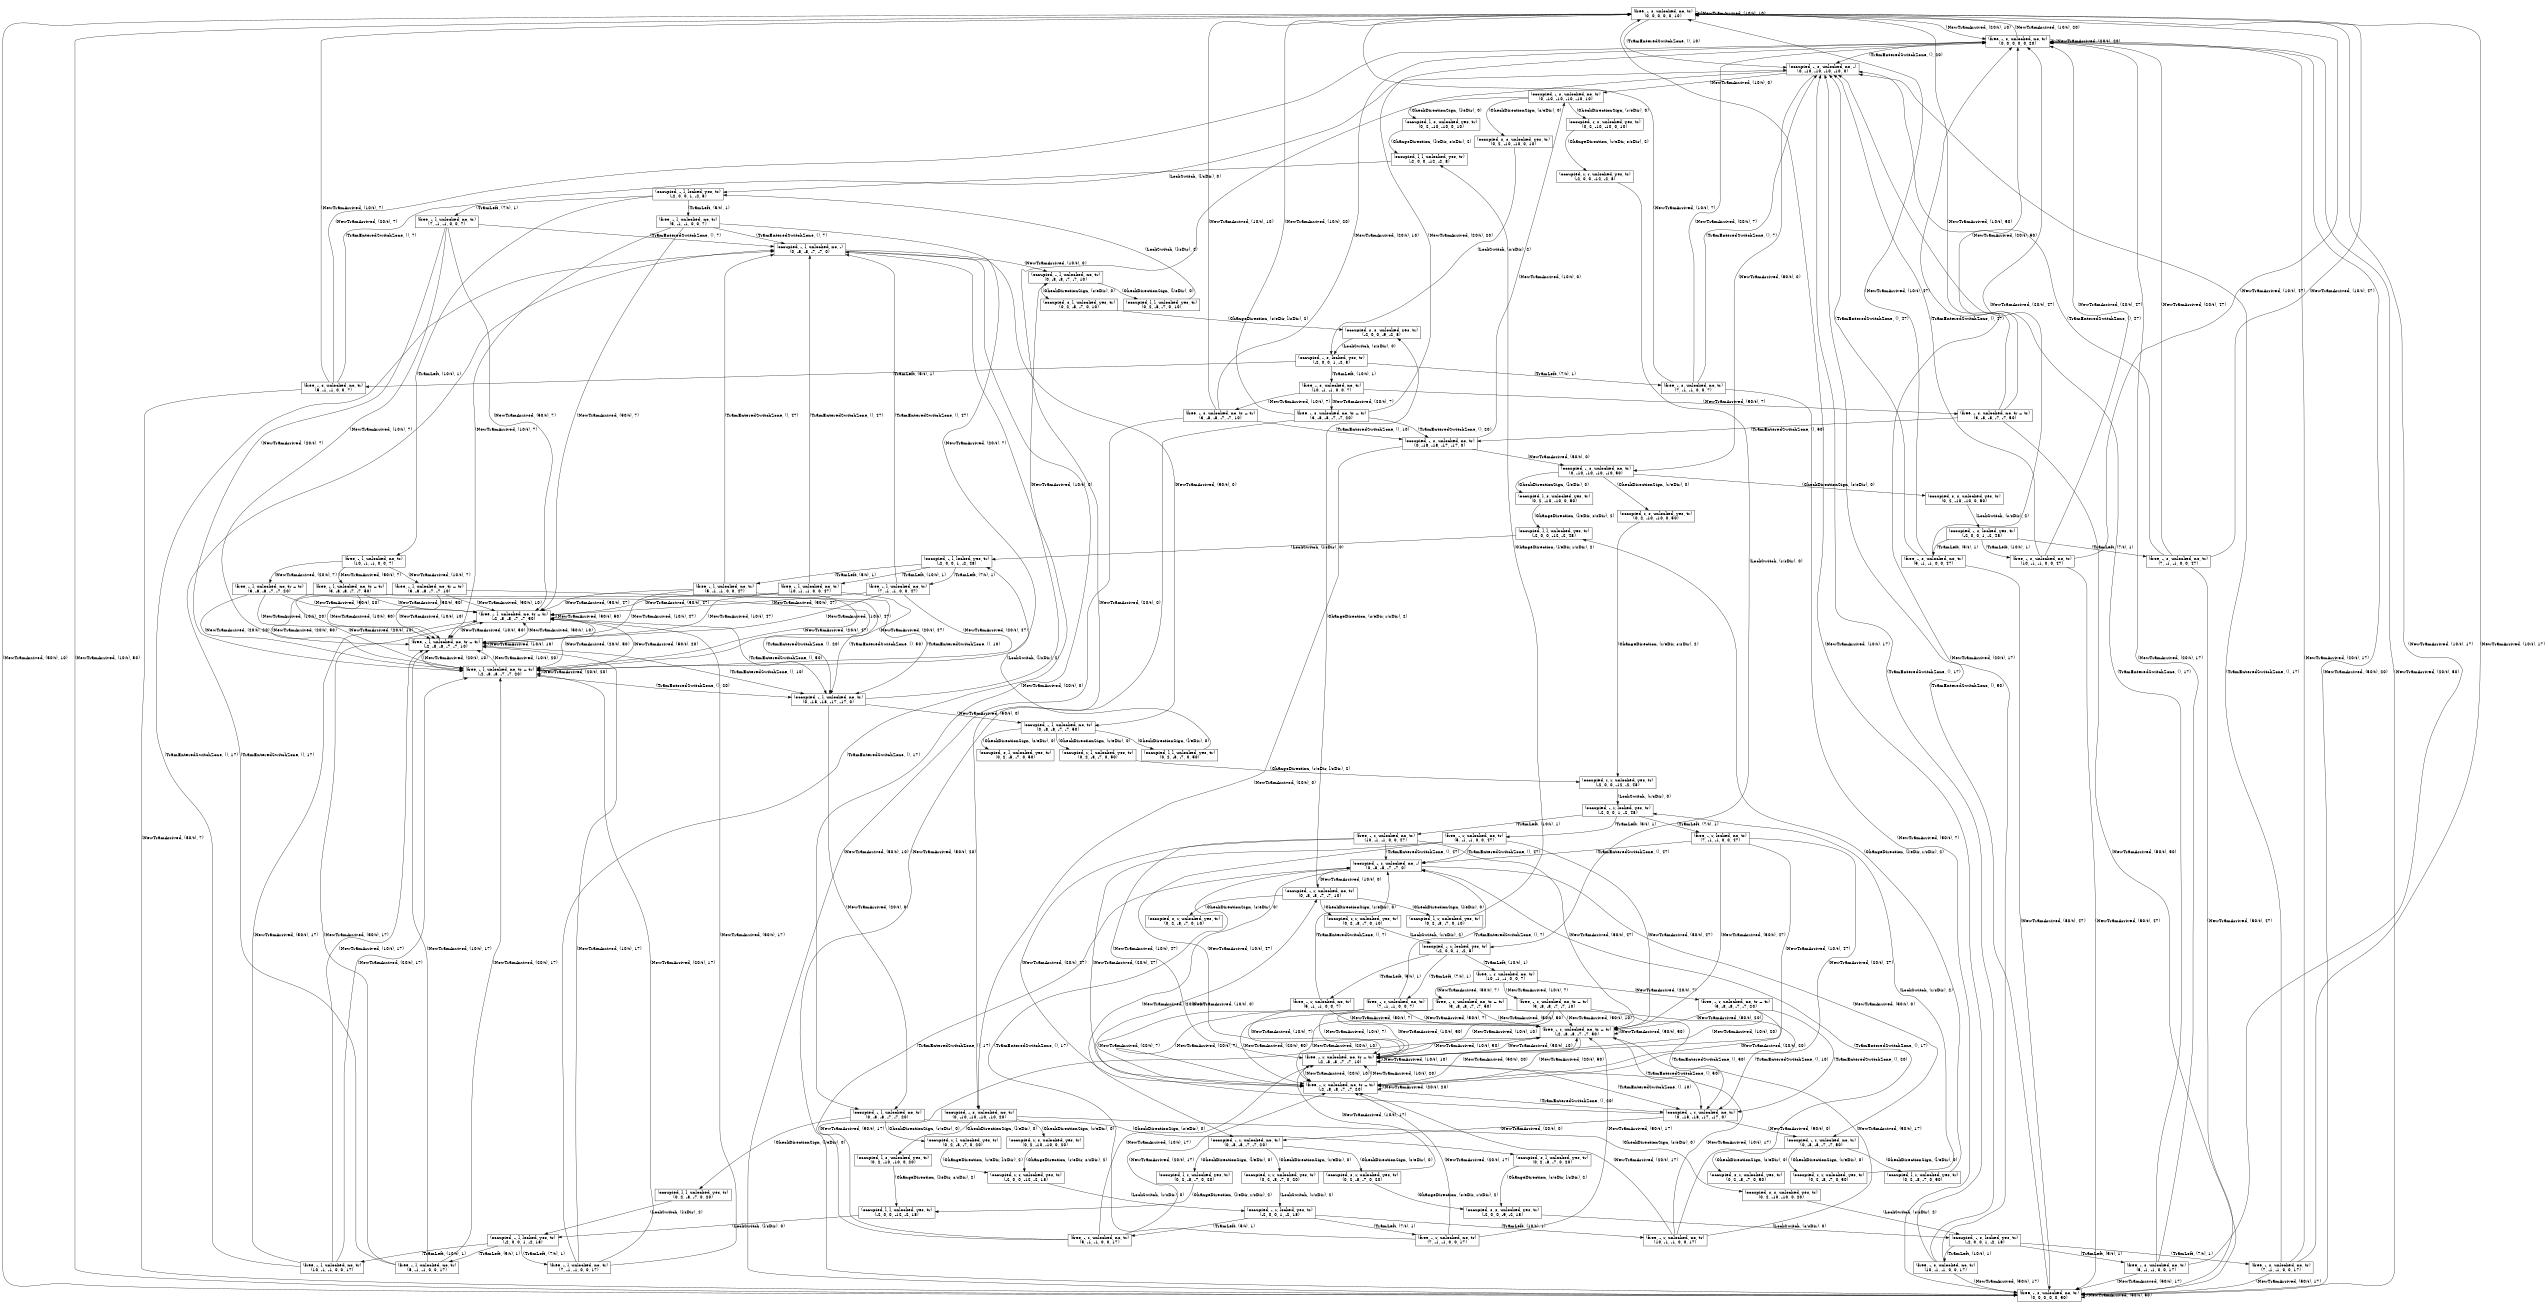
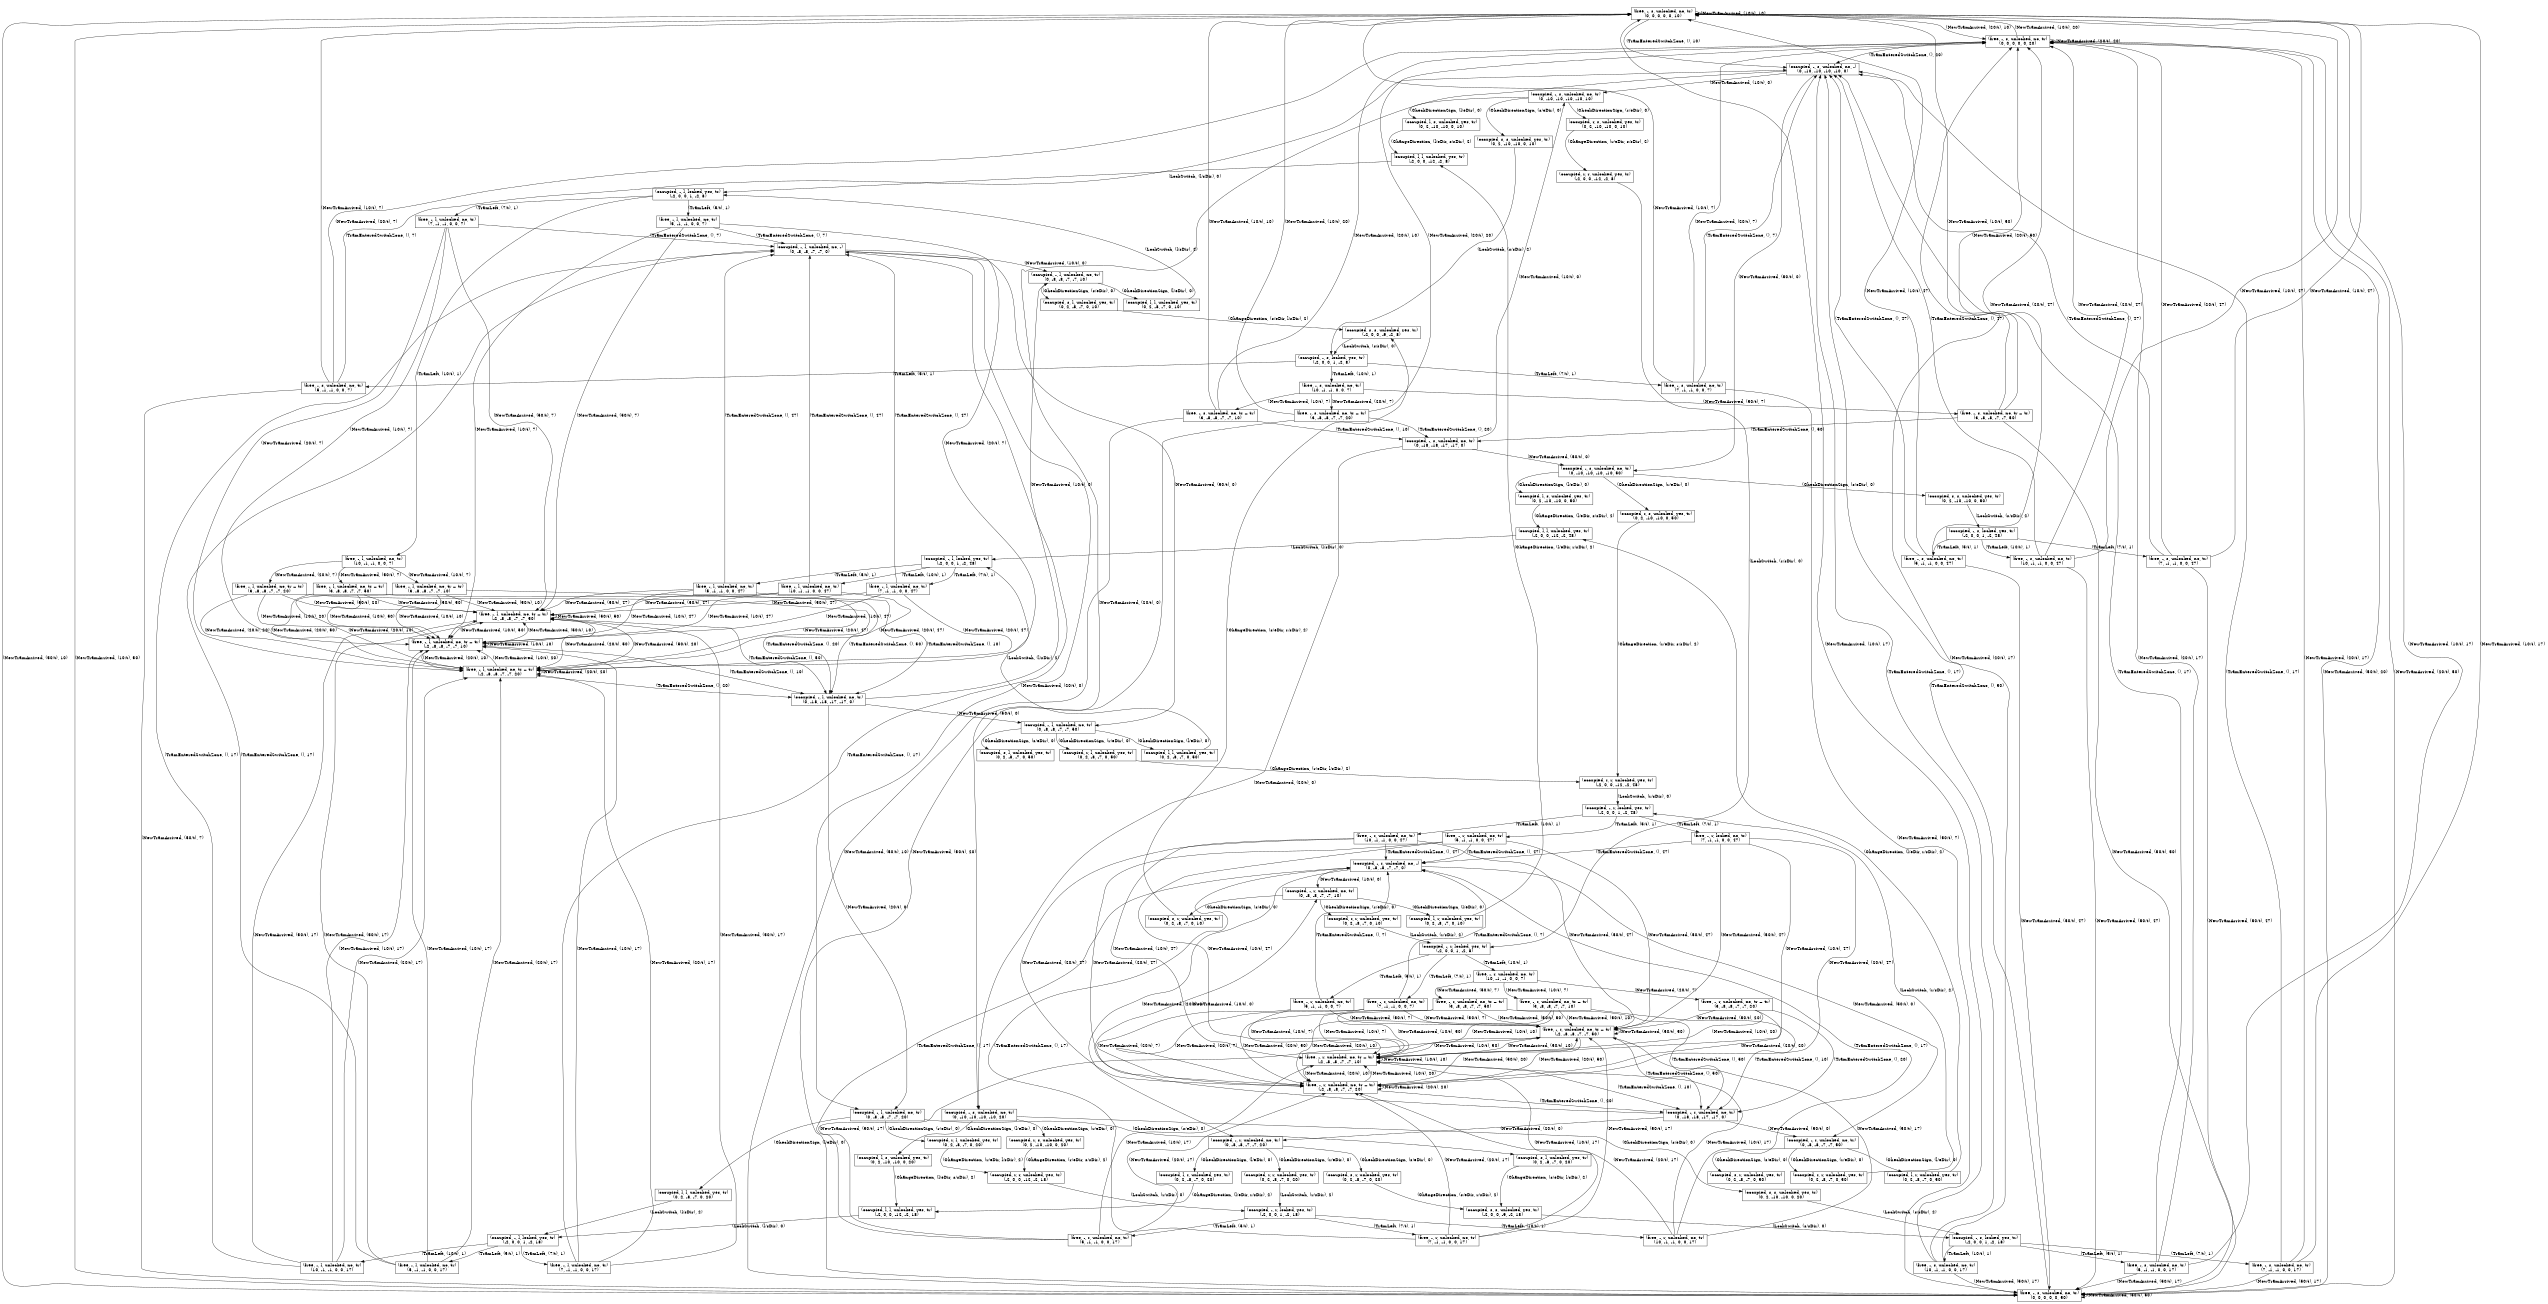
(1327, 576) -> (1228, 599)
(1413, 1136) -> (1532, 1145)
